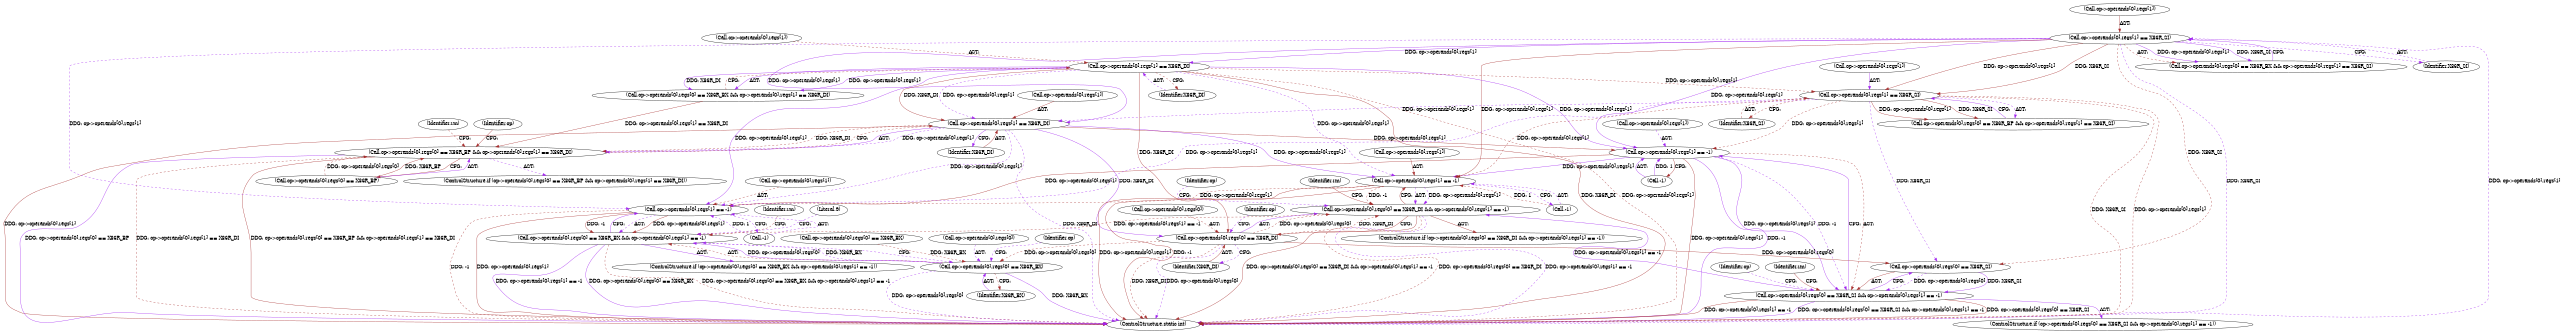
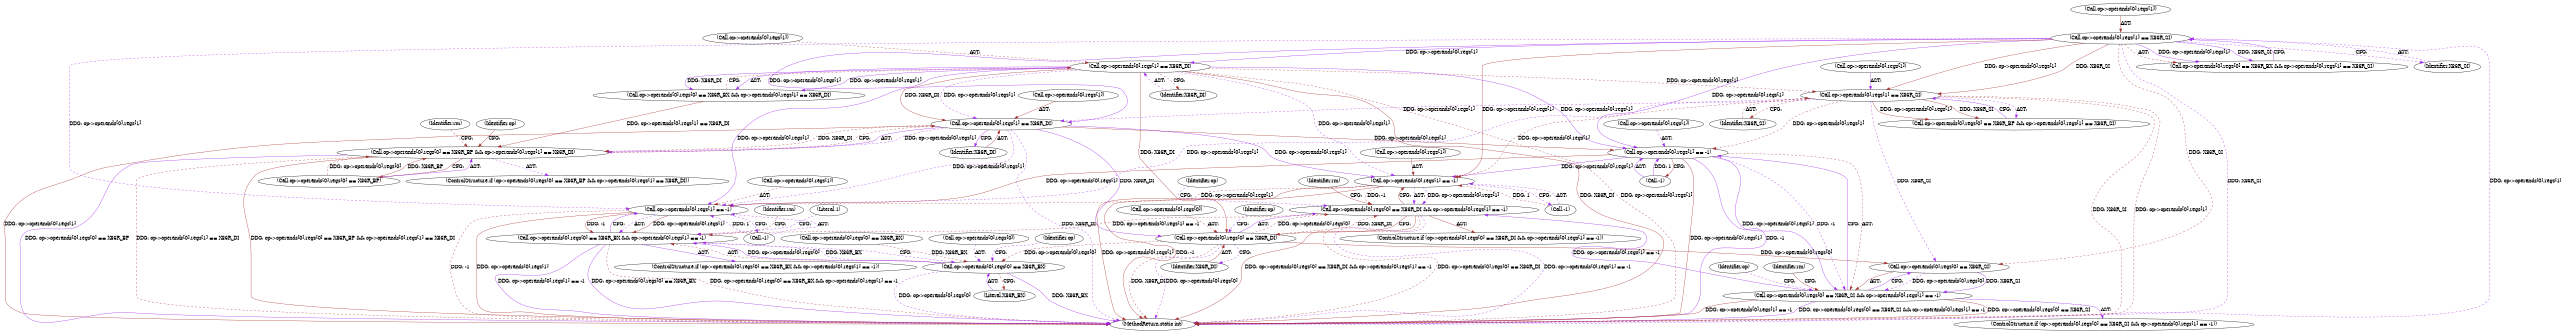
(829, 210) -> (829, 210)
(1001, 296) -> (1005, 296)
(1153, 325) -> (1153, 325)
